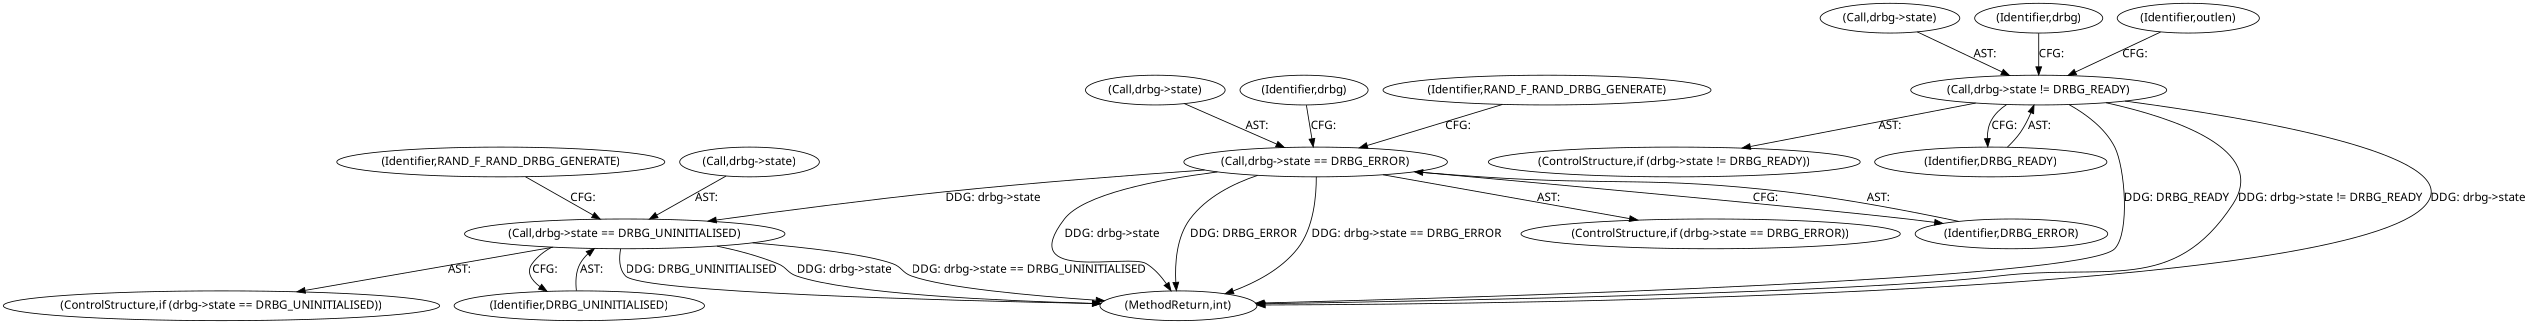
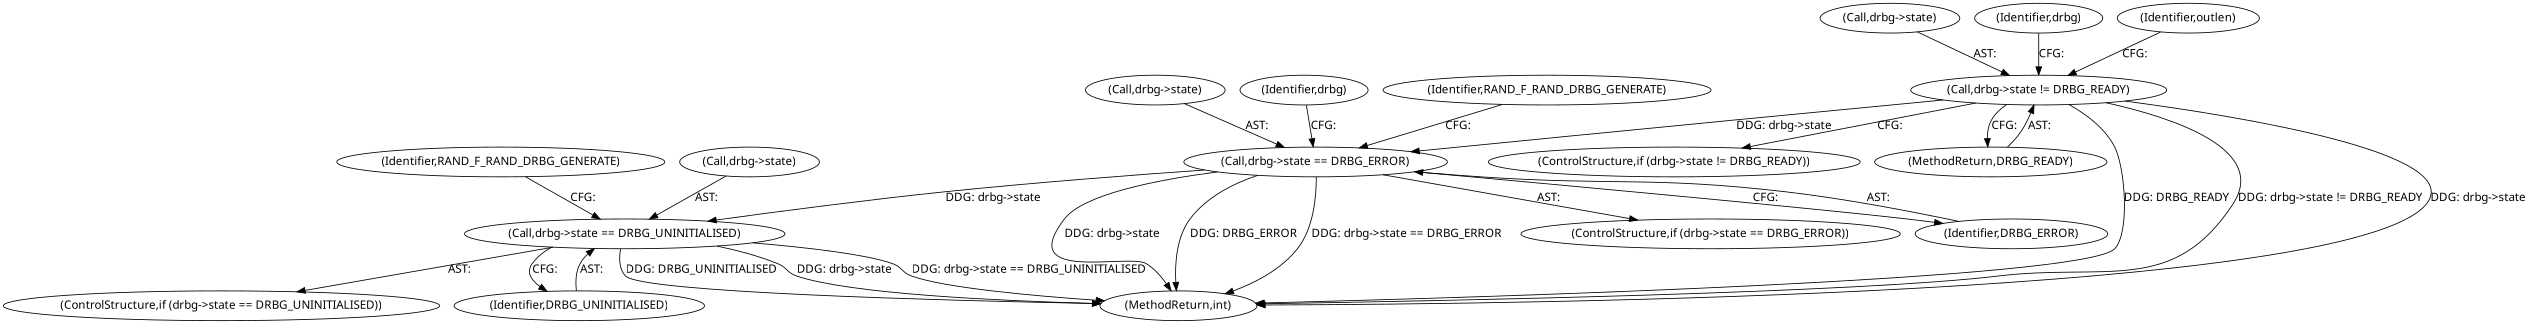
none -> (1681, 125)
(1892, 126) -> (1892, 126)
(1991, 162) -> (1991, 162)
